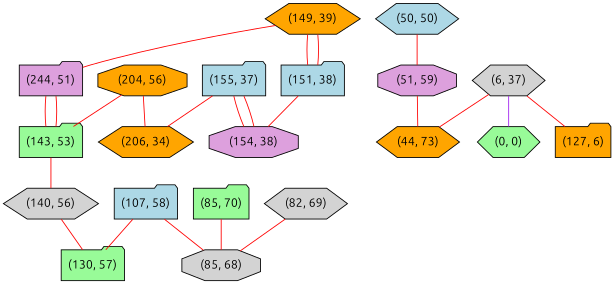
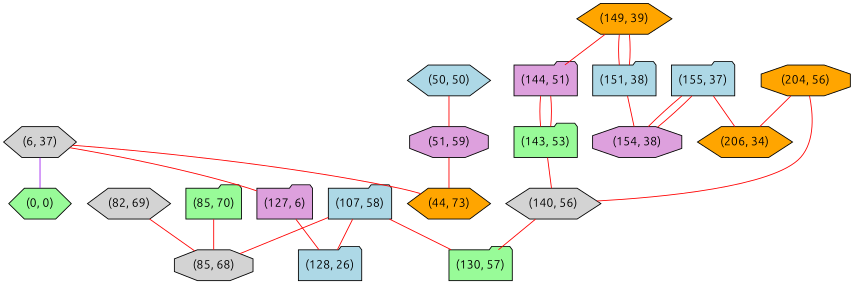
(51, 80) -> (546, 80)
(97, 111) -> (734, 185)
(583, 142) -> (285, 204)
none -> (330, 265)
